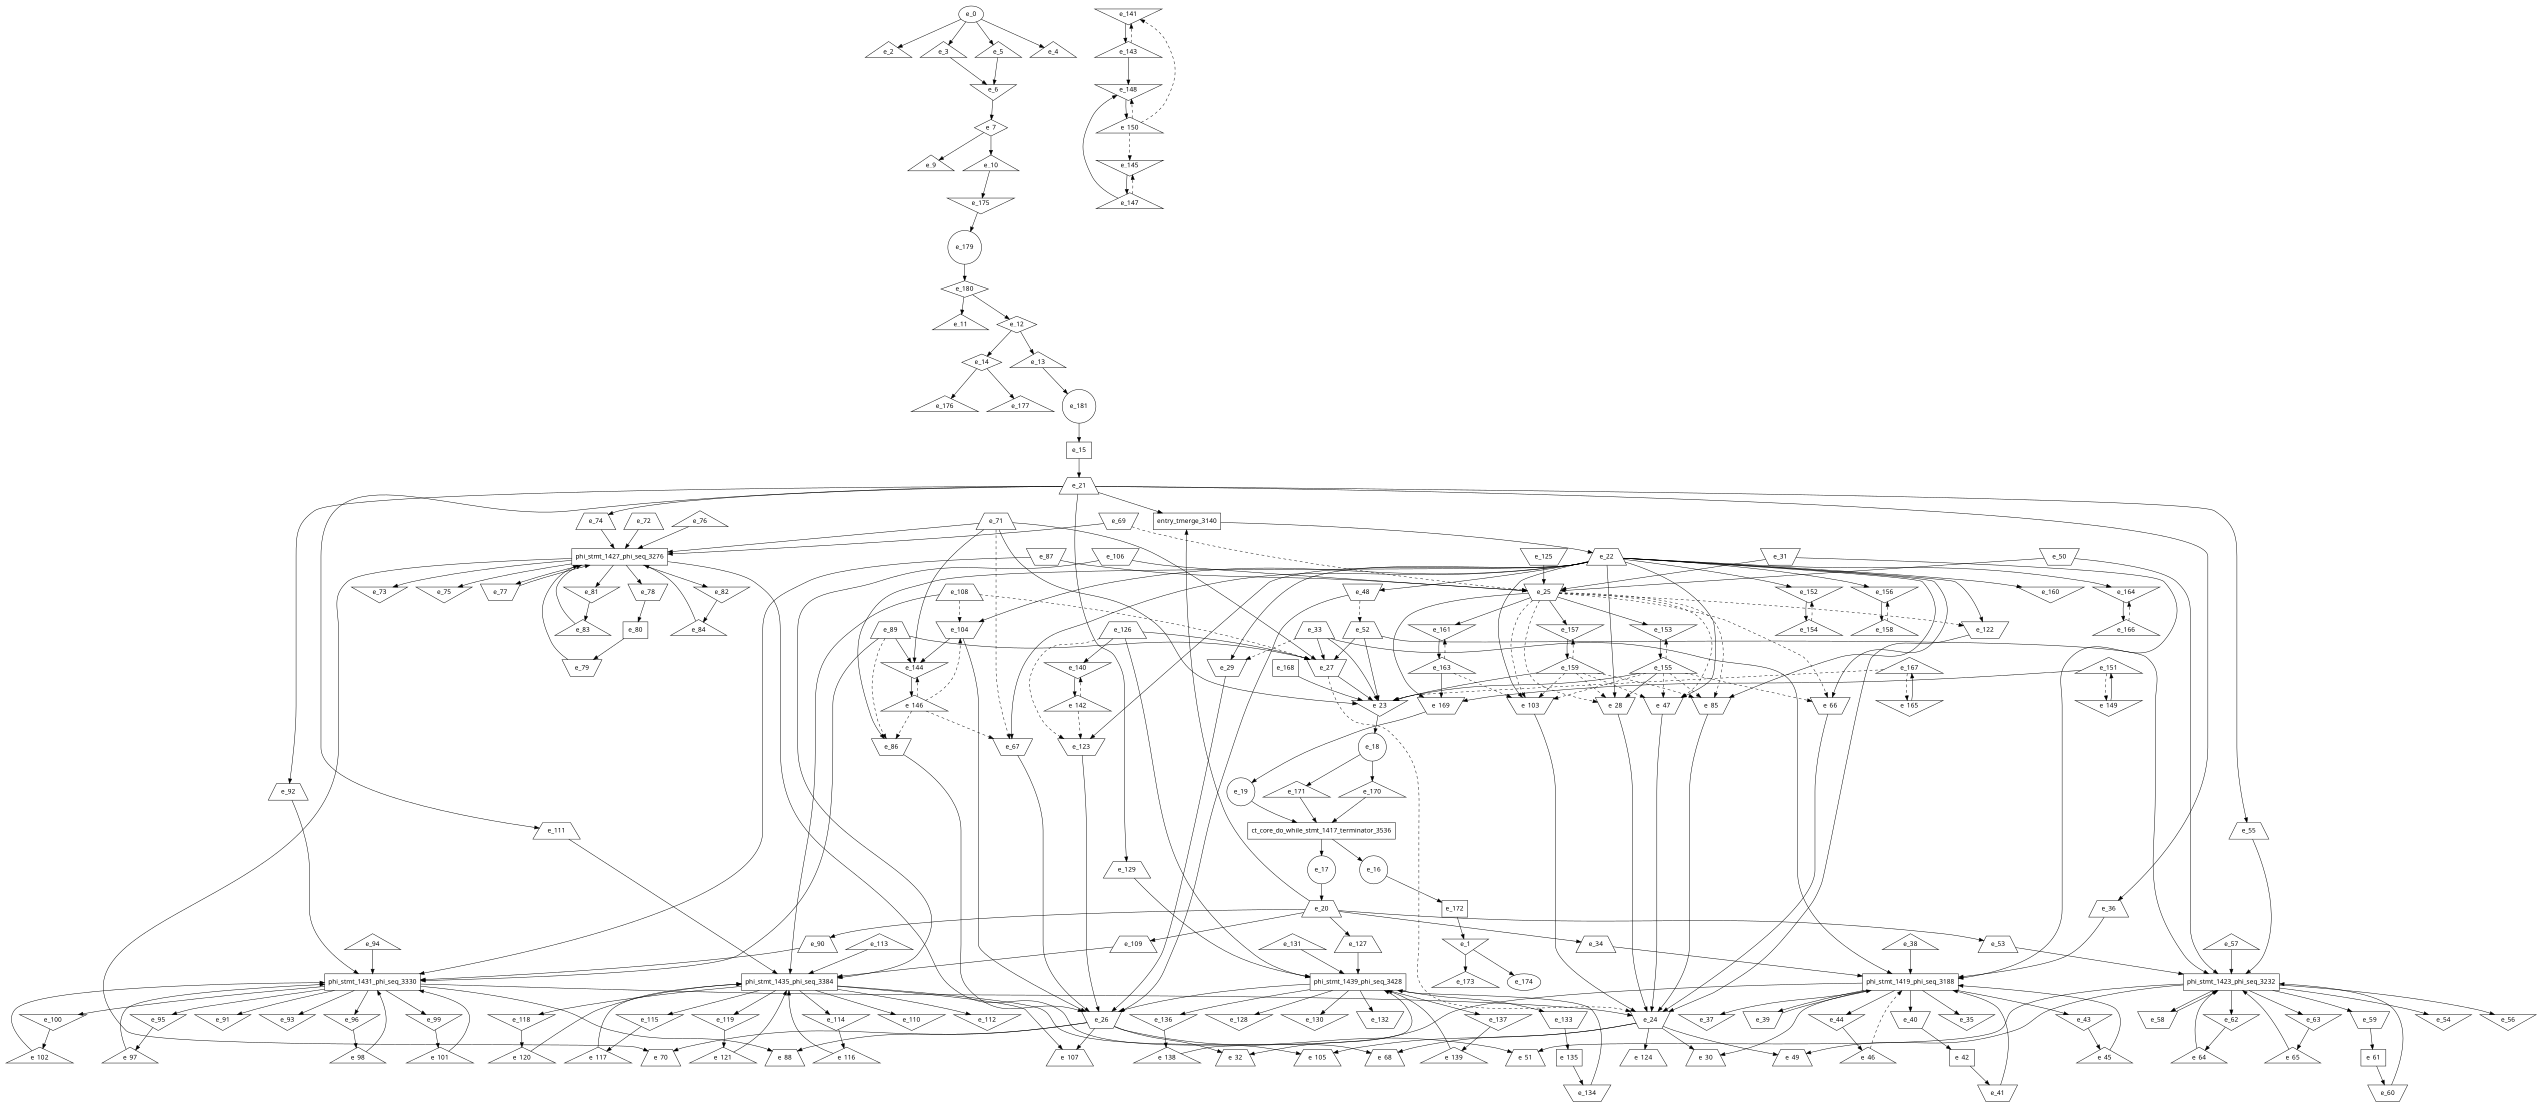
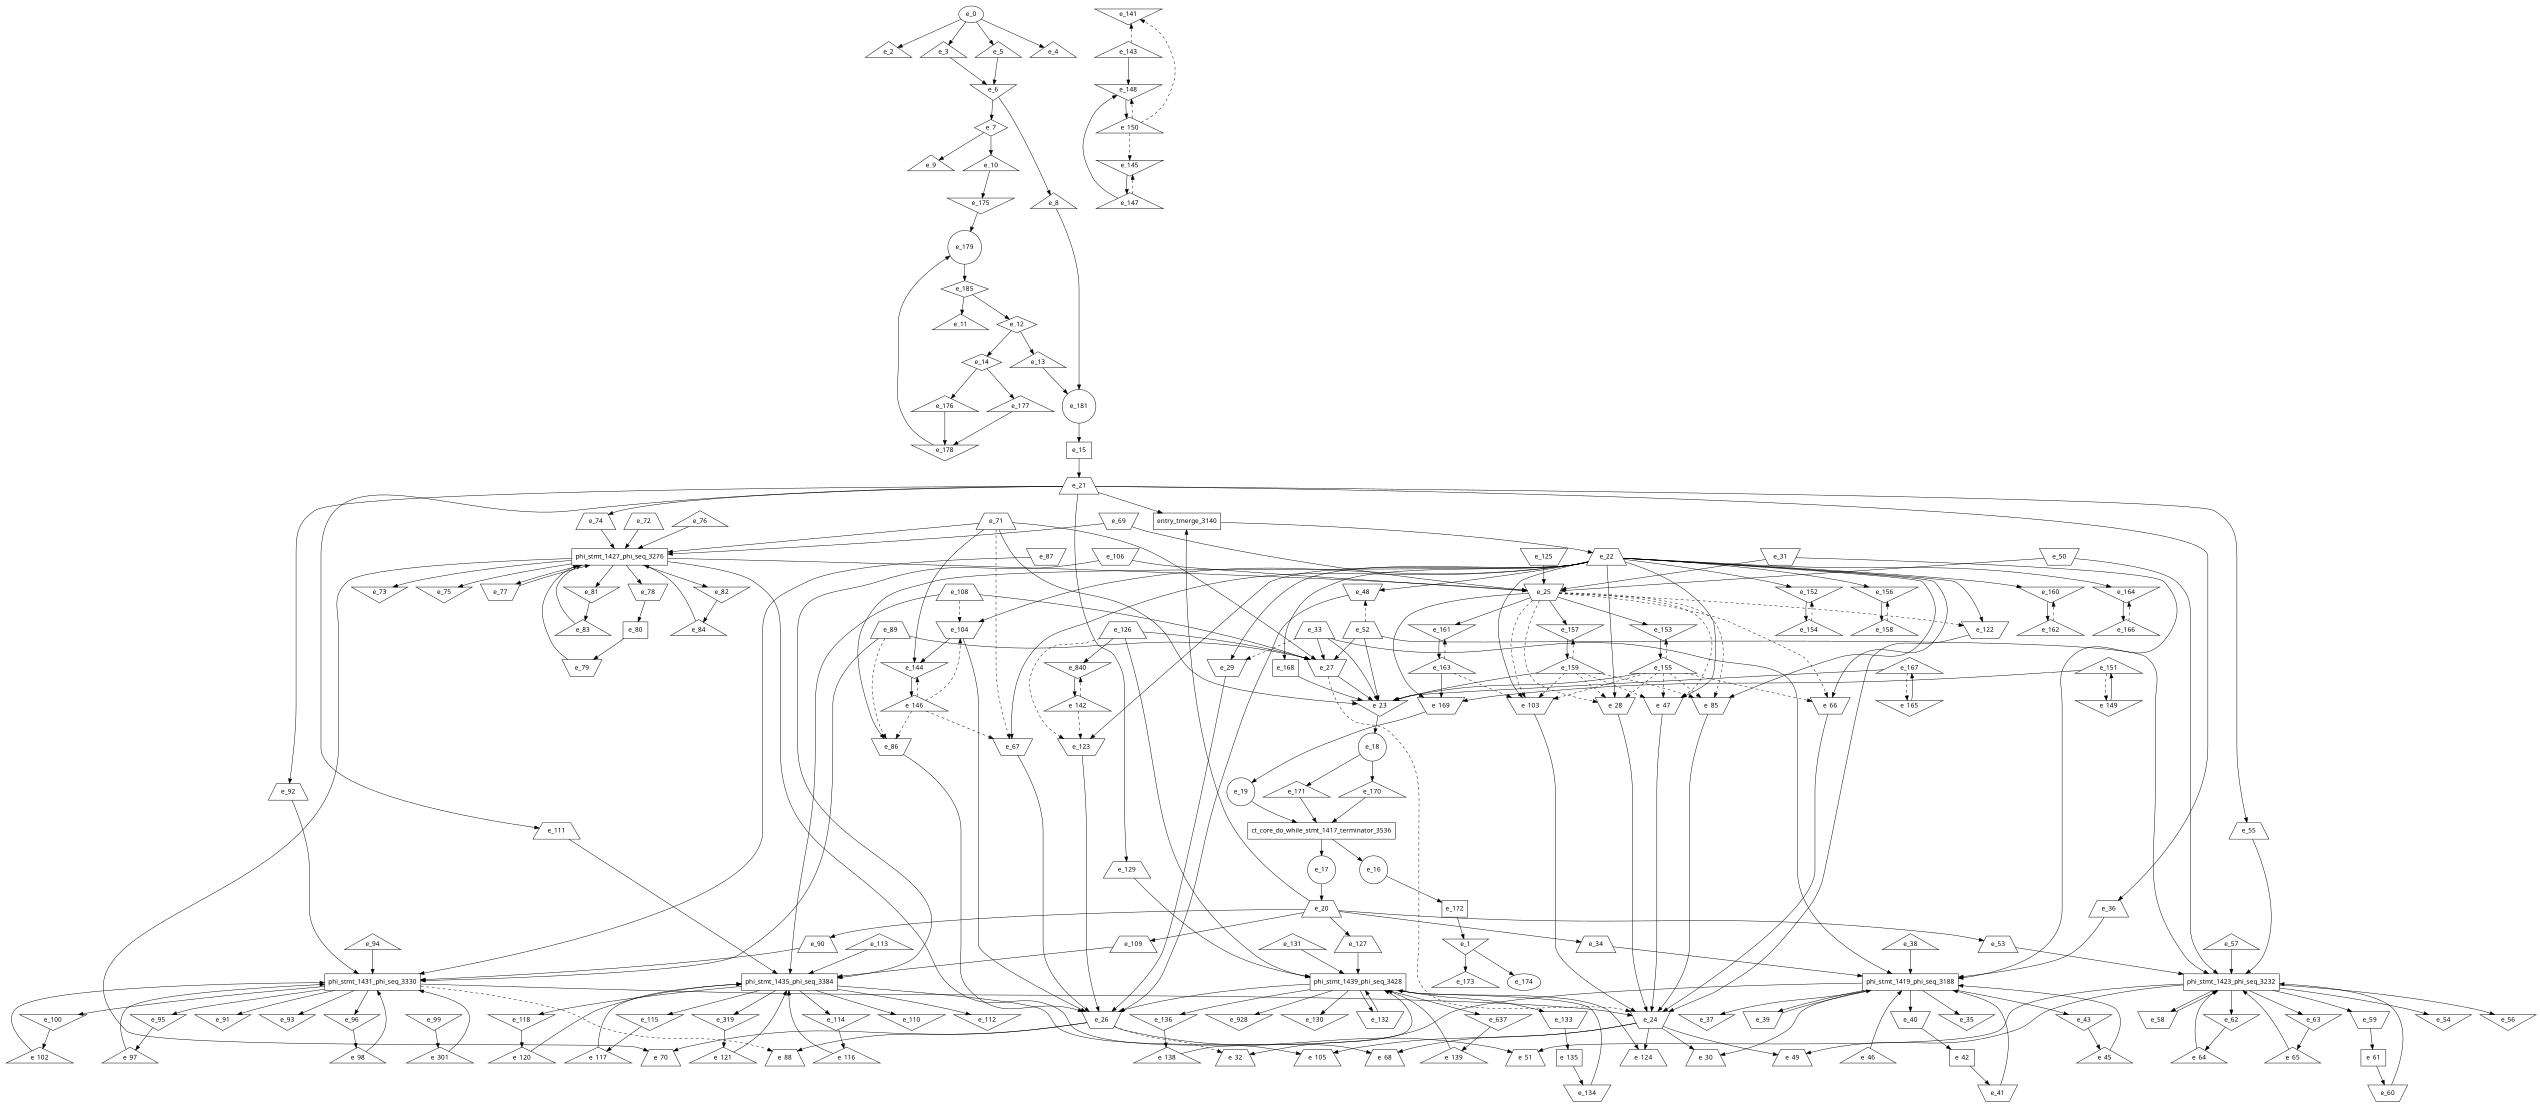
(1125, 31) -> none
none -> (1054, 203)
(965, 289) -> (965, 289)
none -> (945, 450)
(1326, 566) -> (1326, 566)
(1233, 576) -> (1224, 575)
none -> (1336, 583)
(1360, 609) -> (1366, 614)
(1136, 617) -> (1136, 617)
none -> (2051, 630)
(902, 649) -> none
(1078, 668) -> (1078, 668)
(1652, 682) -> (1652, 682)
(1638, 688) -> (1638, 688)
none -> (1565, 999)
(404, 1001) -> none
none -> (1373, 1003)
(1881, 1019) -> (1881, 1019)
(725, 1020) -> (725, 1020)
(1239, 1020) -> (1239, 1020)
(1498, 1020) -> (1498, 1020)
(1837, 1020) -> none
(593, 1024) -> (593, 1024)
(1166, 1039) -> (1166, 1039)
(440, 1058) -> (440, 1058)
(1070, 1058) -> none
